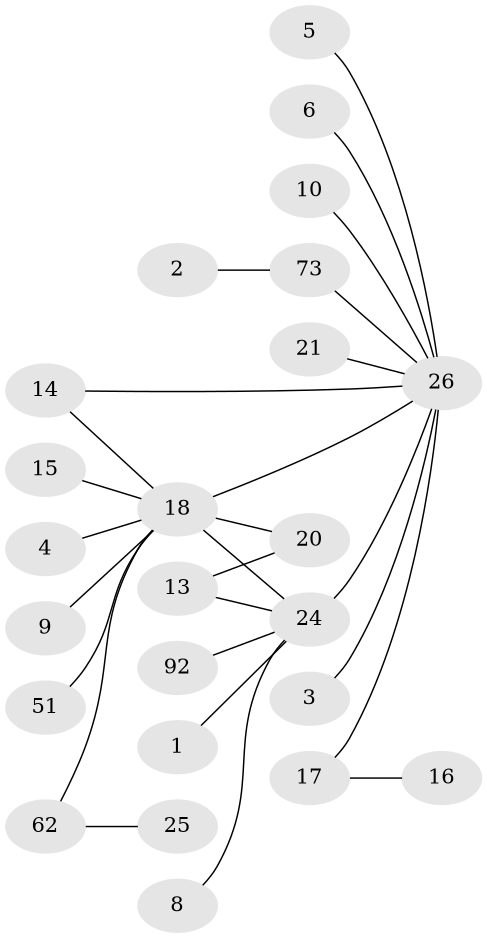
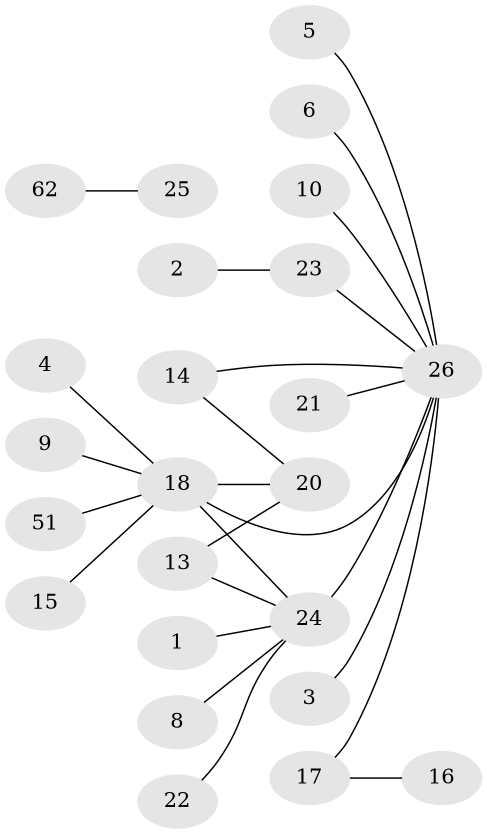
(310, 270) -> (310, 270)
(112, 450) -> (244, 431)
(104, 664) -> none
(178, 668) -> (178, 802)
